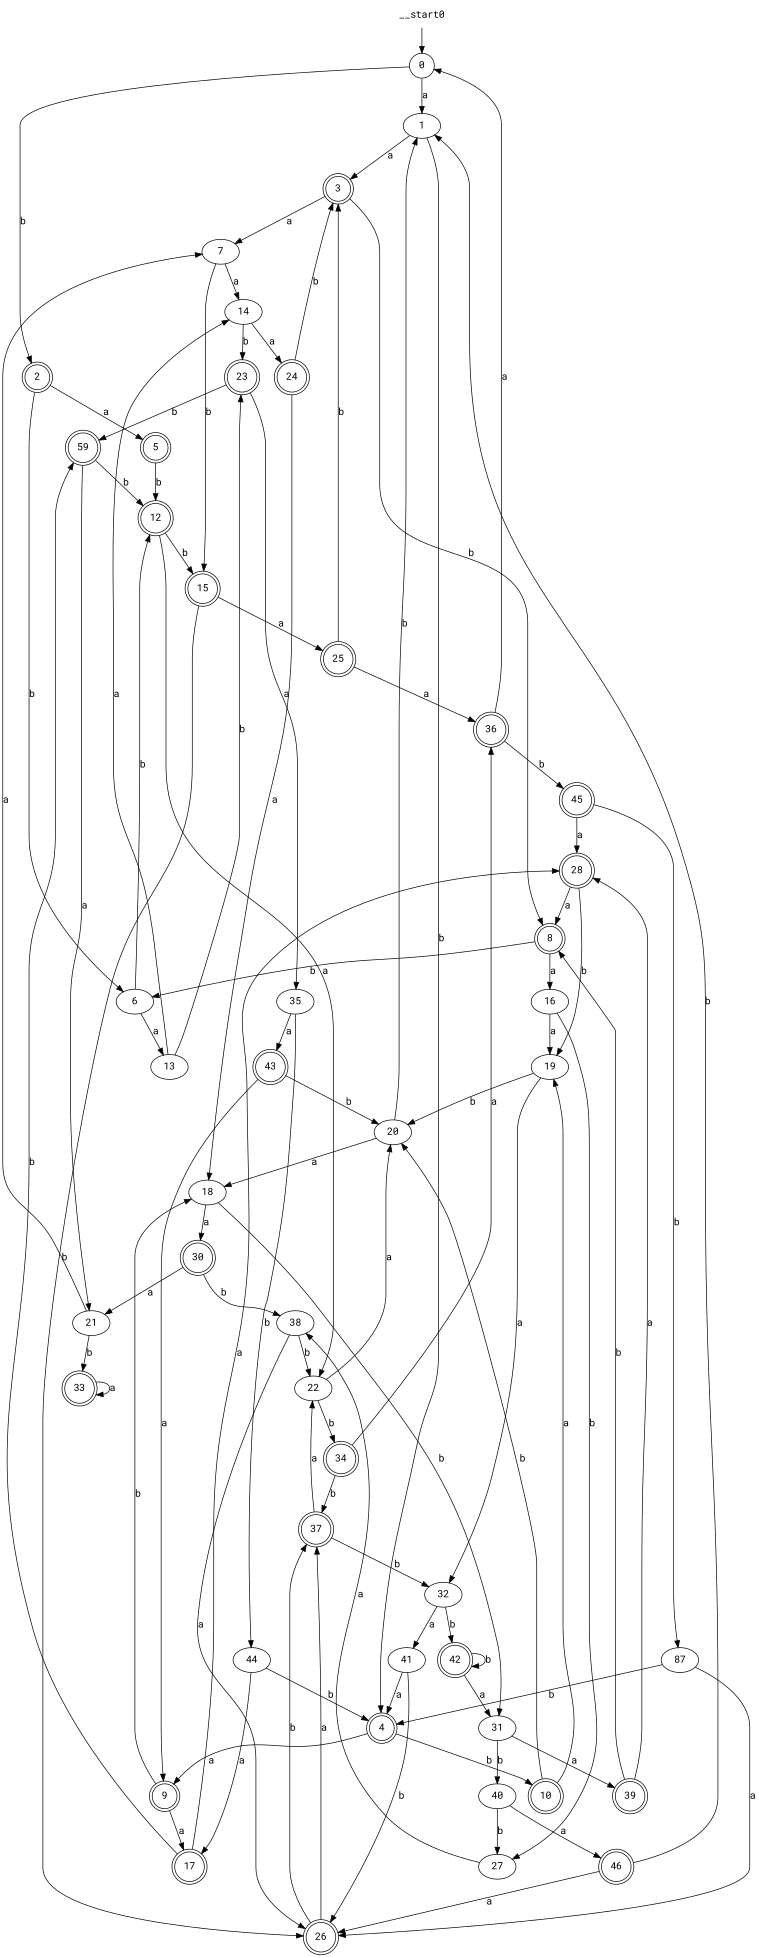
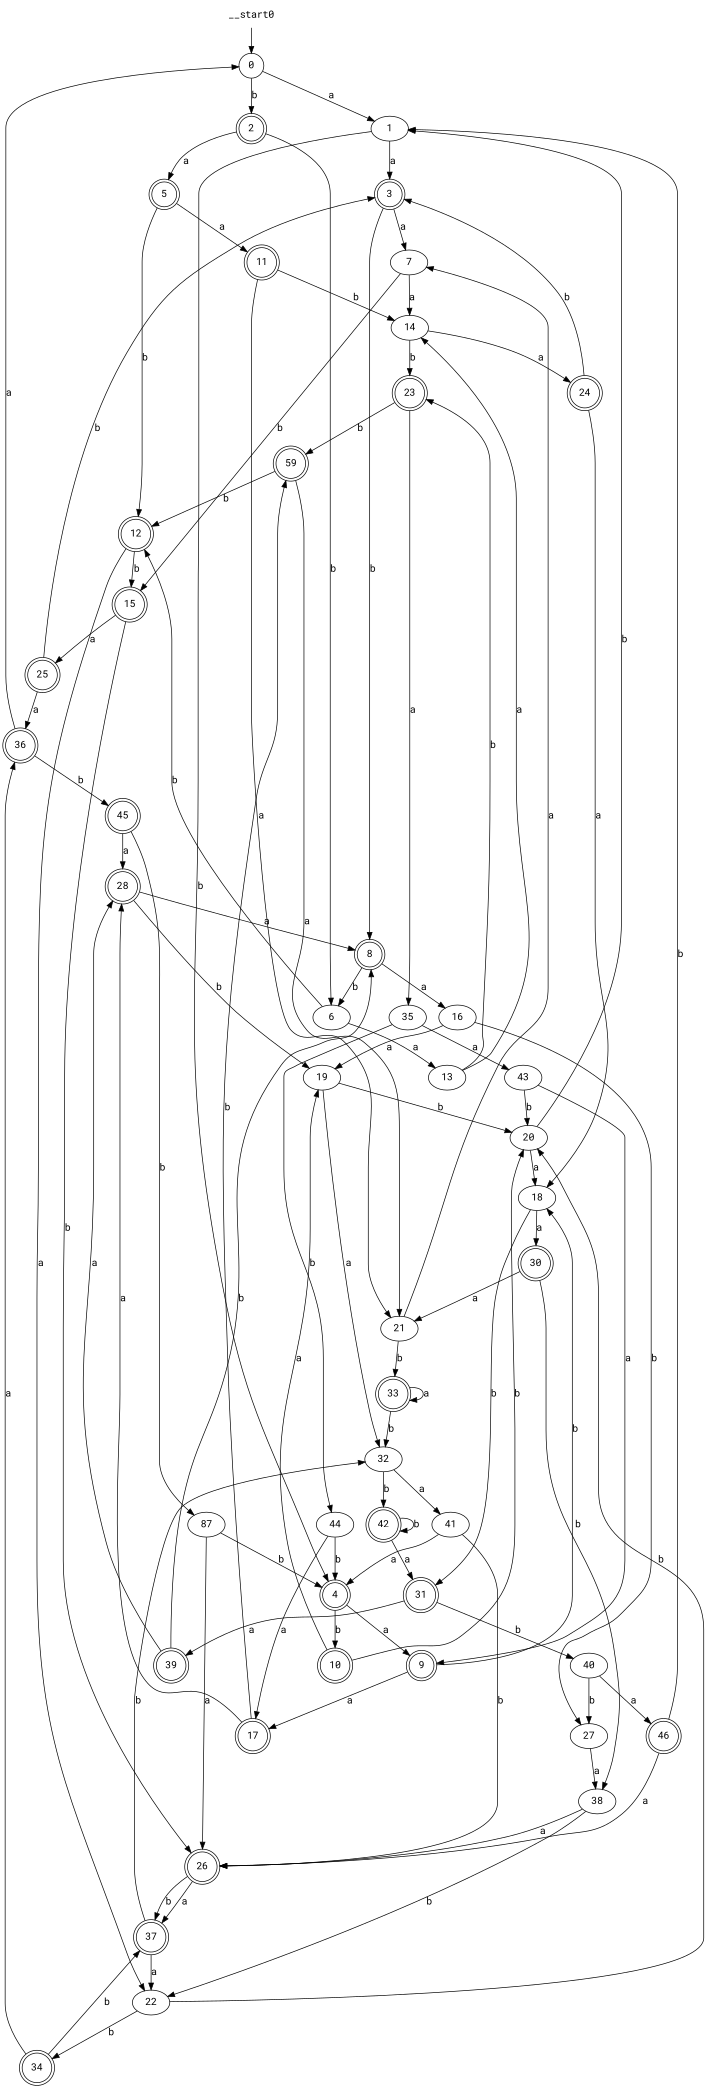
none -> (262, 262)
(270, 1067) -> (523, 1078)
(389, 1258) -> (661, 1560)
none -> (388, 1426)
(497, 1728) -> (421, 1595)
